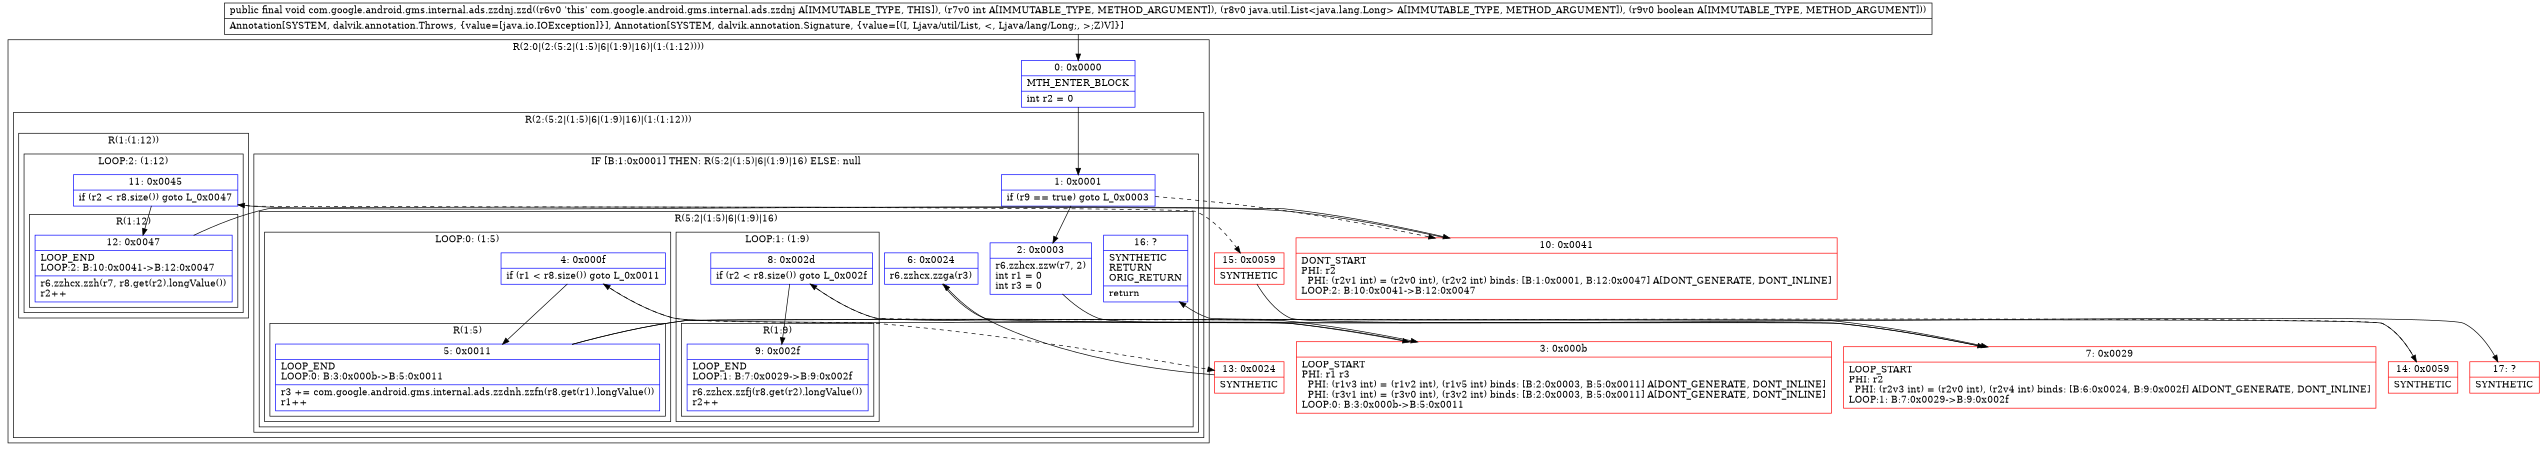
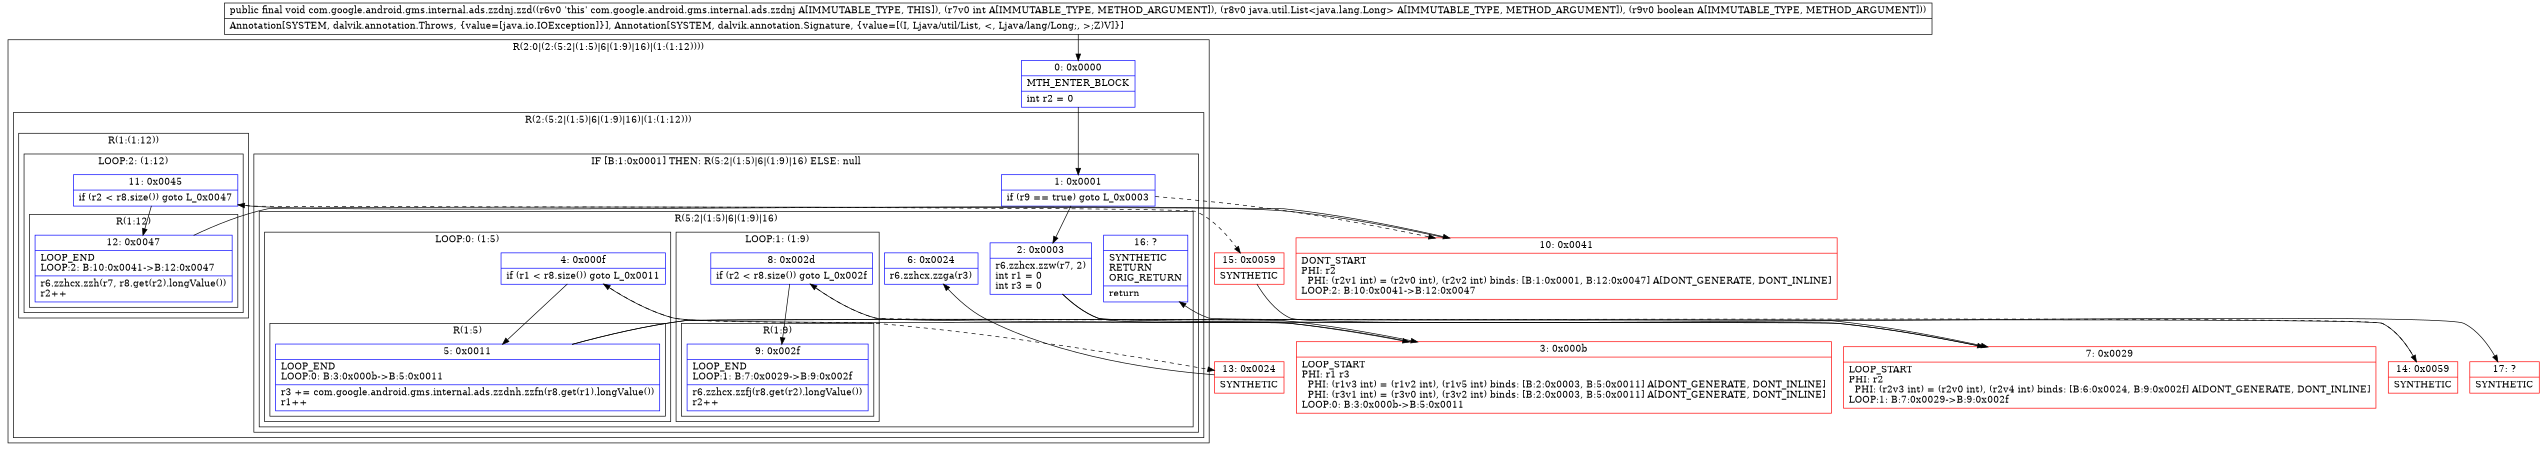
(1454, 323) -> (1517, 323)
